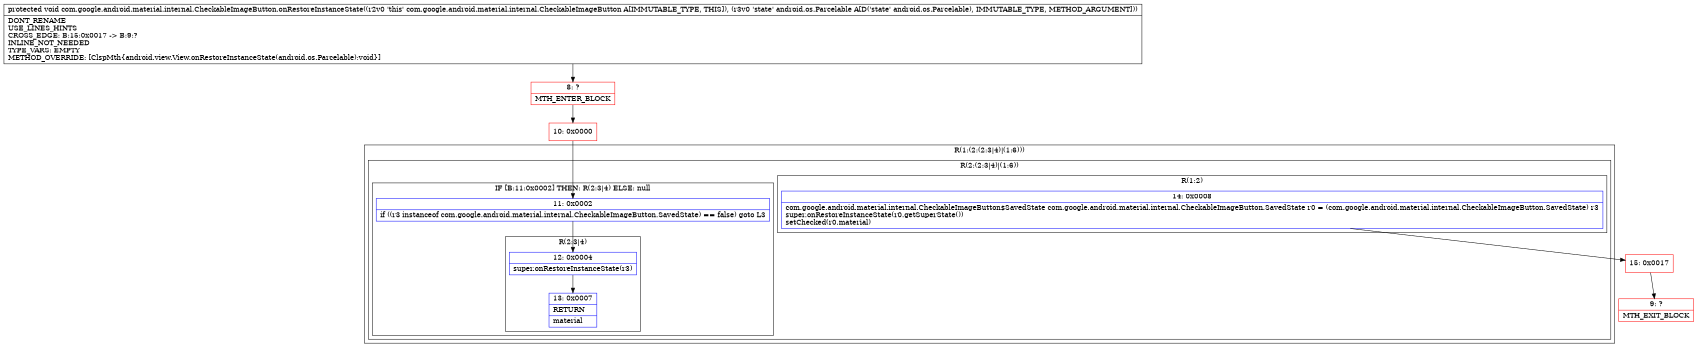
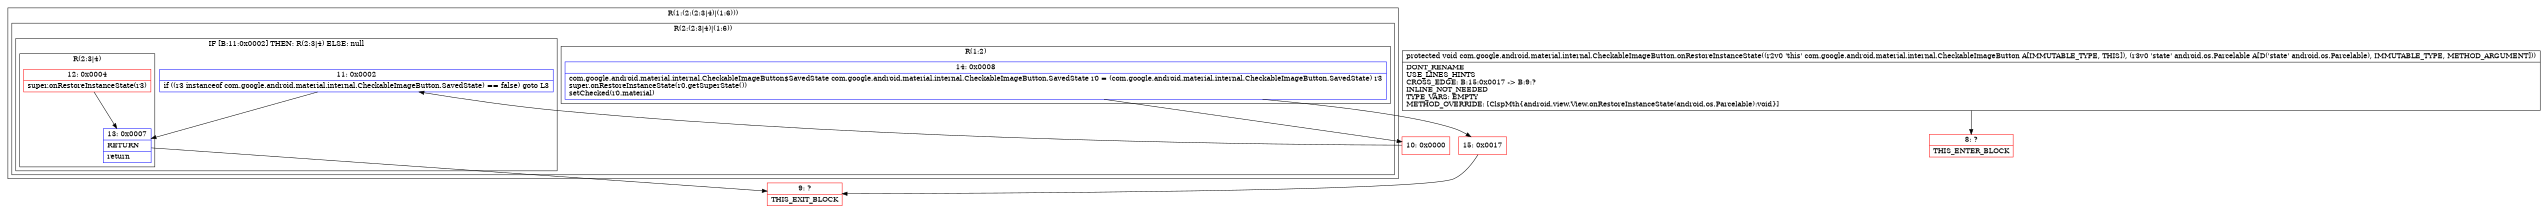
(573, 99) -> (1971, 151)
(573, 111) -> (1250, 120)
none -> (426, 167)
(573, 234) -> (237, 115)
(573, 264) -> (87, 81)
(1656, 316) -> (805, 200)
(568, 321) -> (119, 157)
